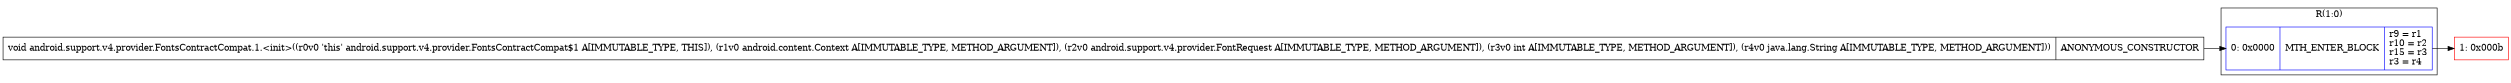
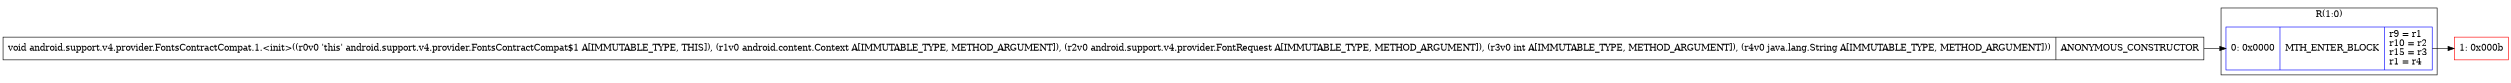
(2406, 62) -> (2406, 62)
